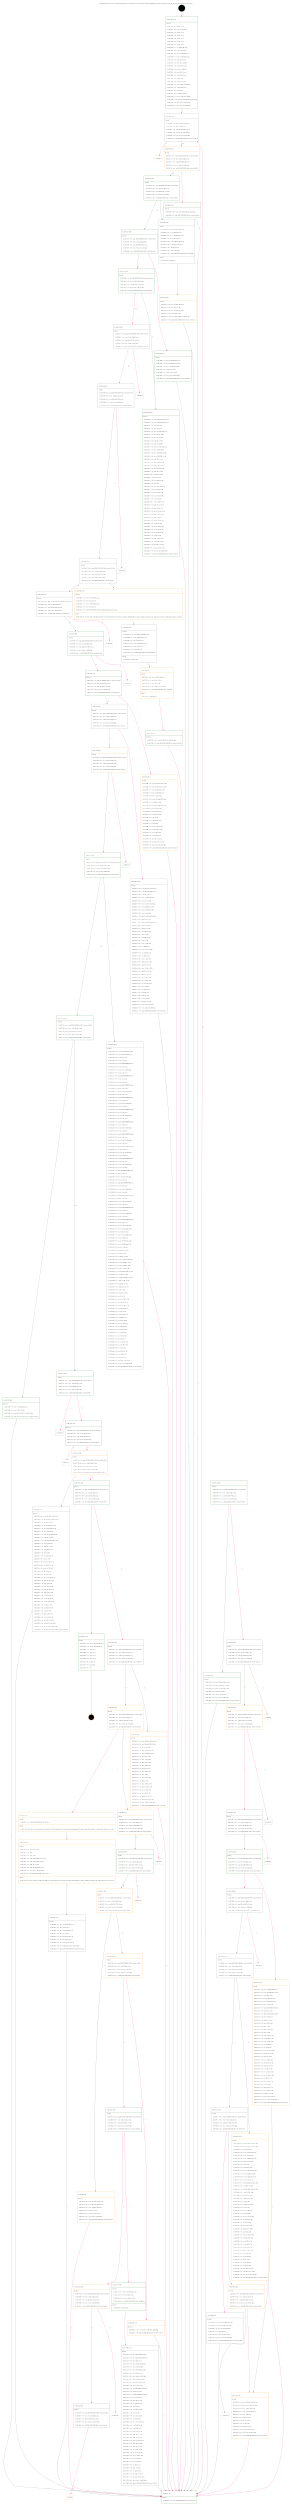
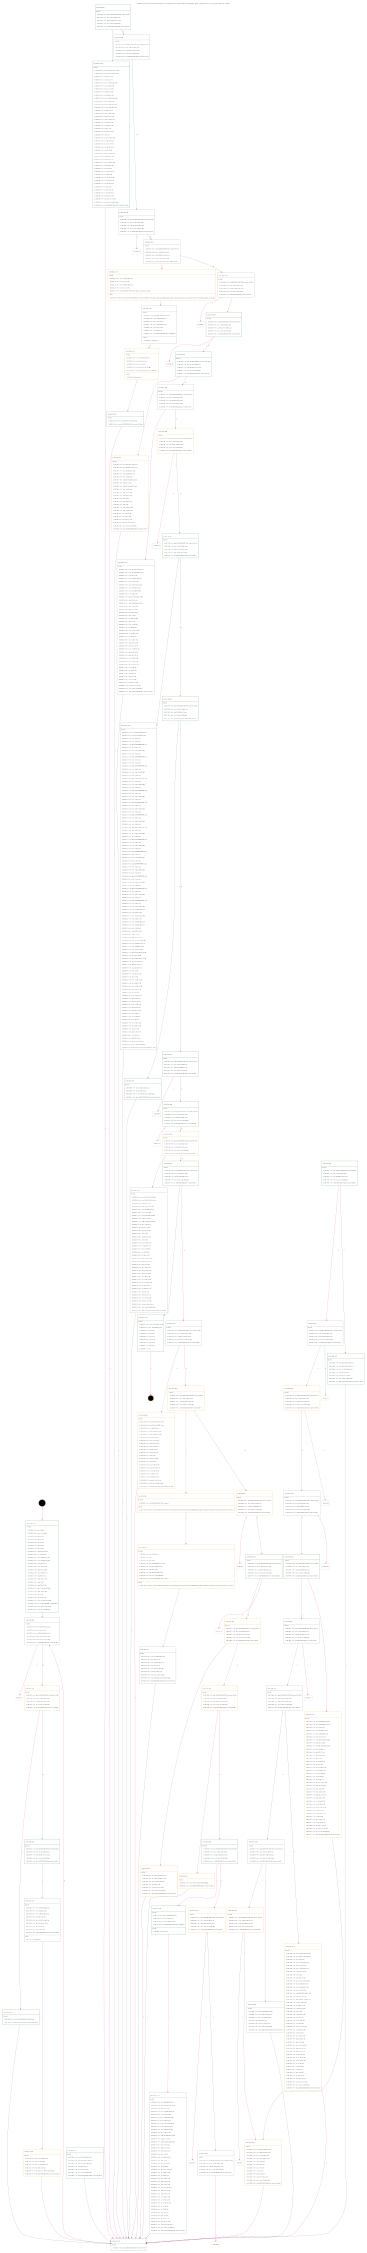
(139, 241) -> none
(140, 396) -> none
